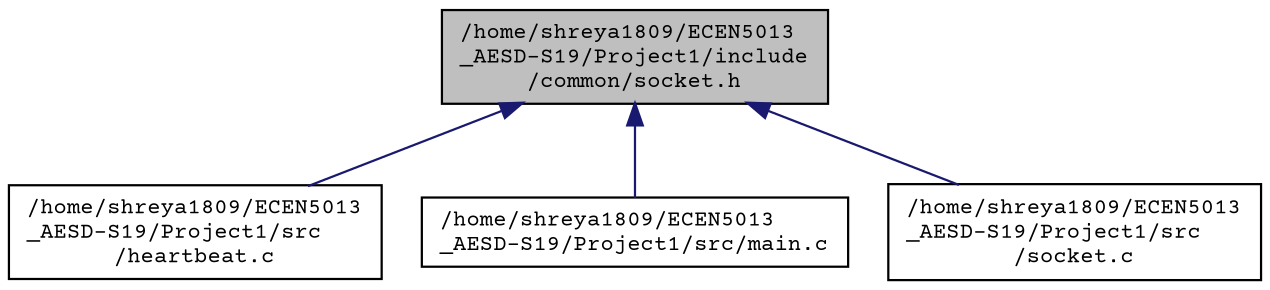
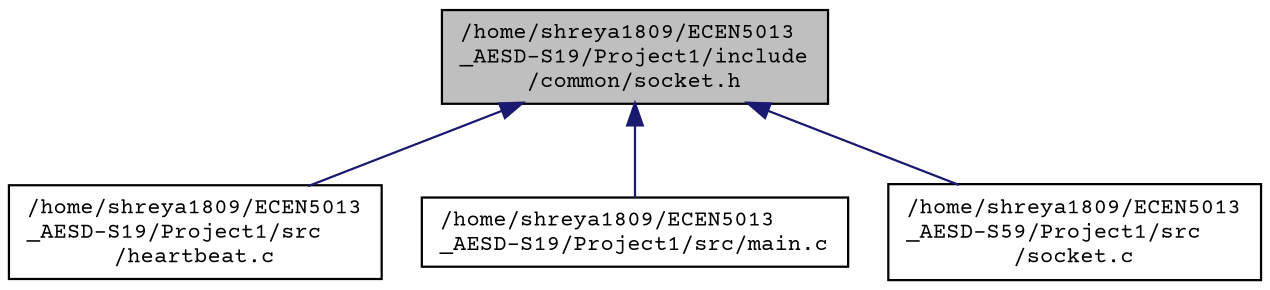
(1075, 232) -> (1075, 232)
